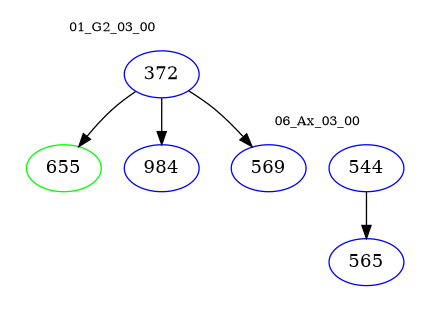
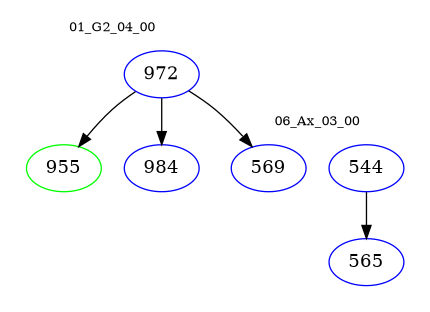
(113, 28) -> (113, 28)
(162, 74) -> (162, 74)
(64, 168) -> (64, 168)
